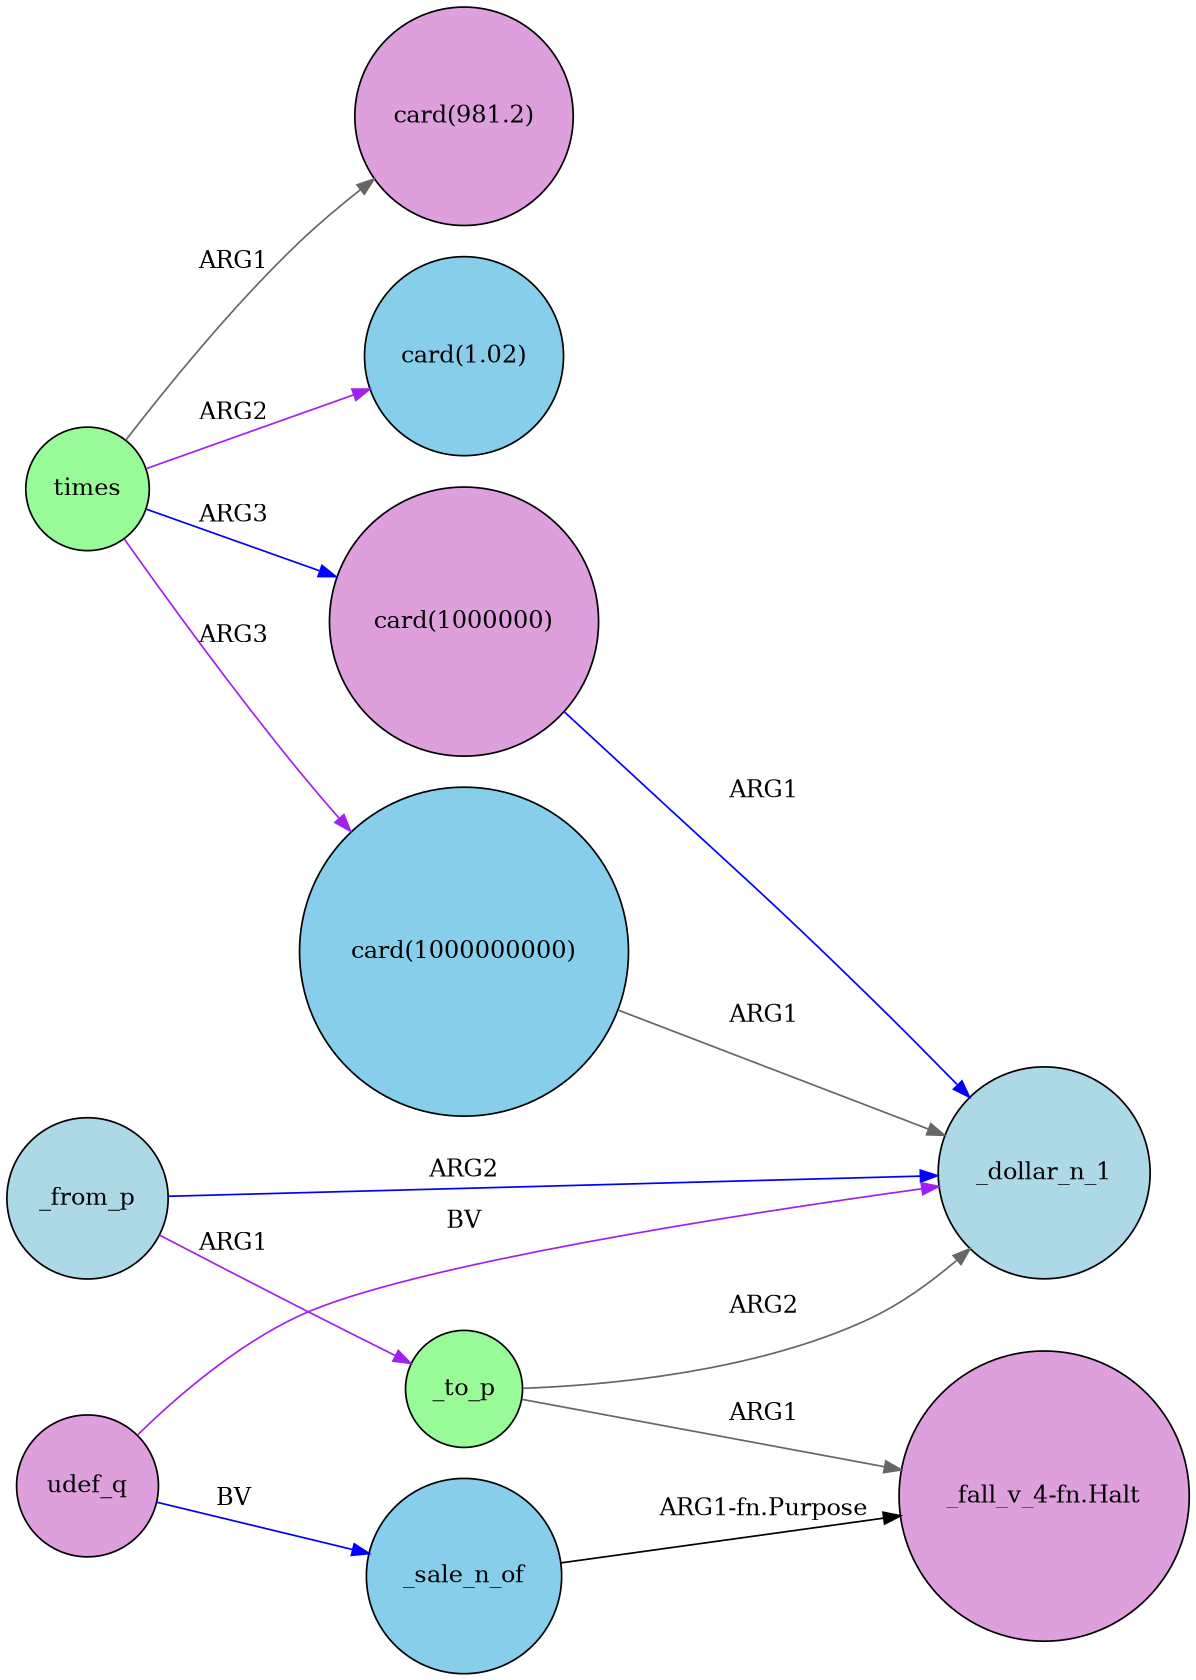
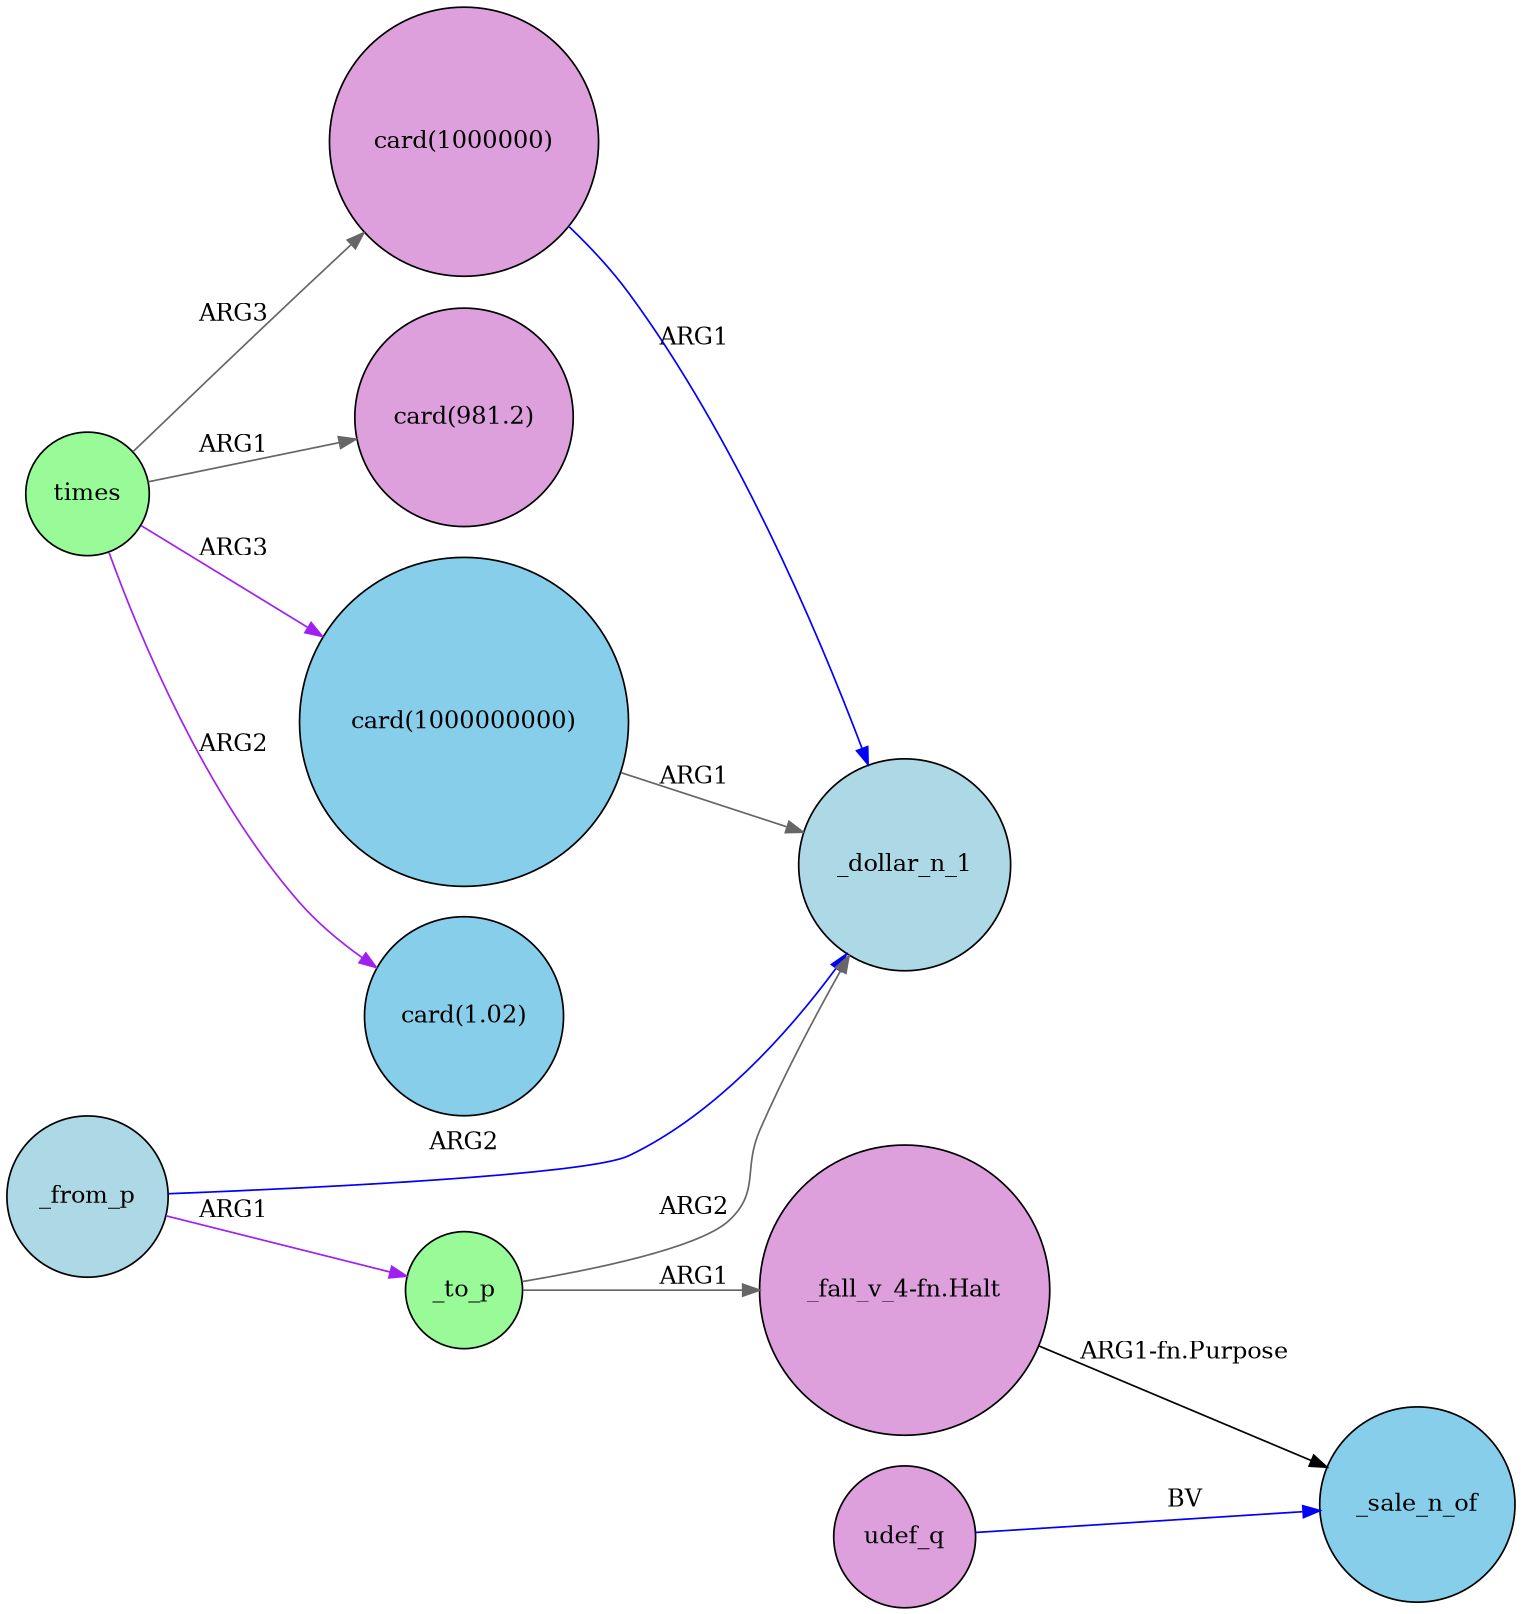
(233, 540) -> (242, 348)
(509, 1258) -> none
(722, 1541) -> (1175, 1403)
